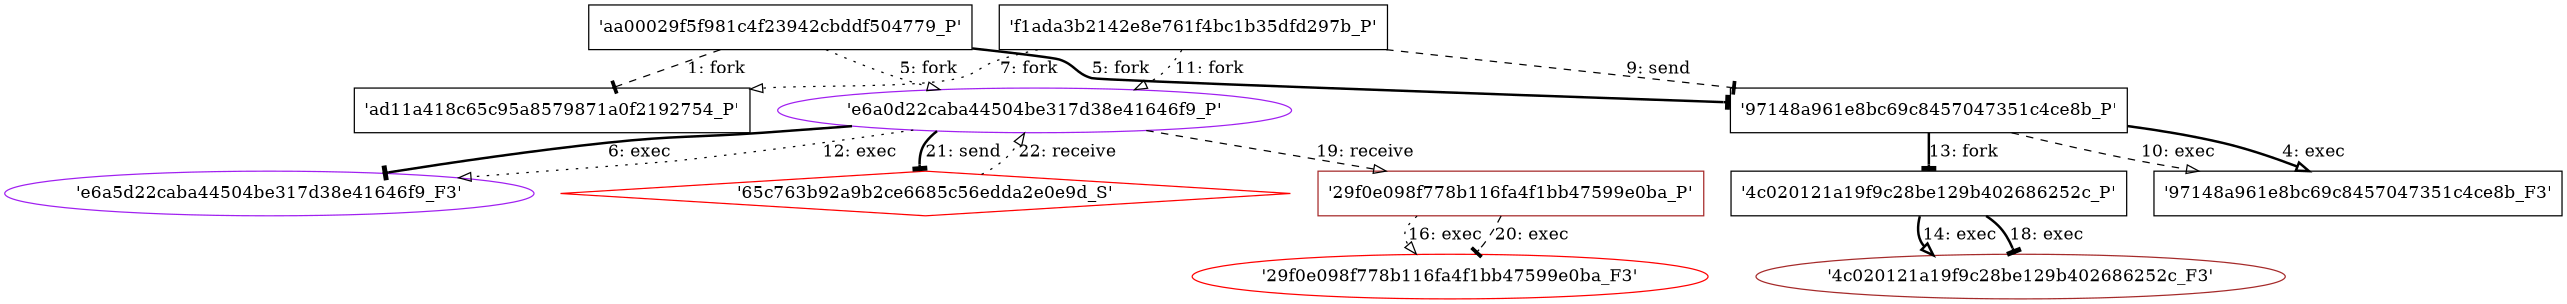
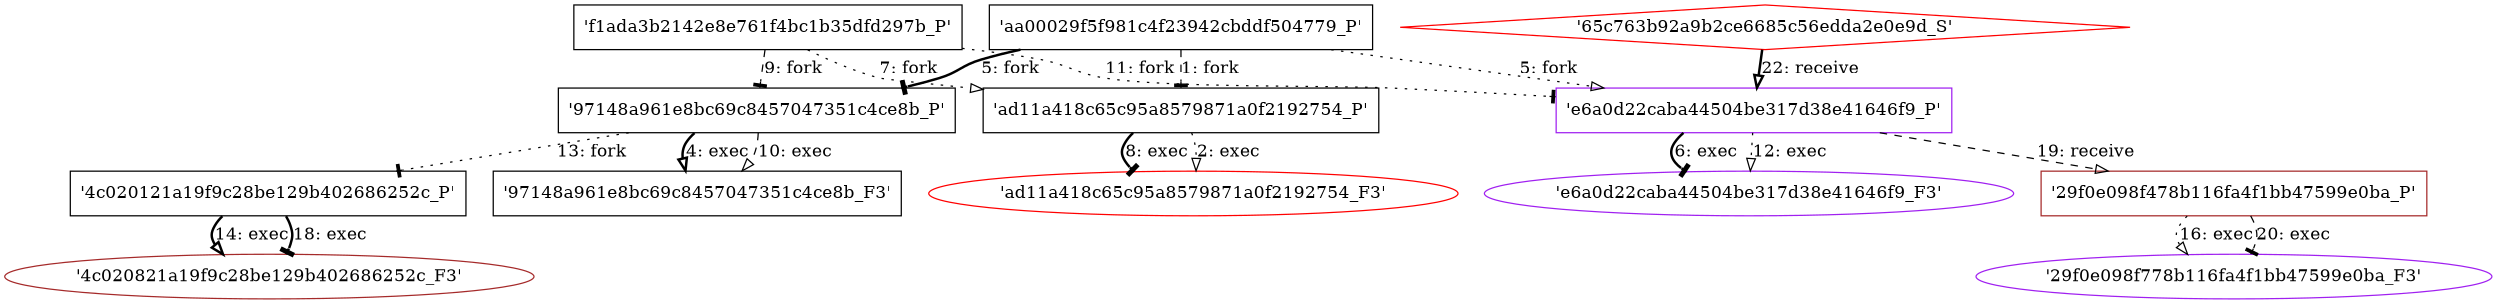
(1658, 69) -> (793, 69)
(1166, 70) -> (1254, 86)
(1035, 110) -> (1754, 110)
(924, 146) -> none
(1929, 149) -> (516, 151)
(1002, 162) -> (1760, 63)
(269, 193) -> (1749, 193)
none -> (1193, 193)
(1511, 193) -> (2234, 193)
(1450, 277) -> (2234, 277)
(2021, 277) -> (269, 277)
